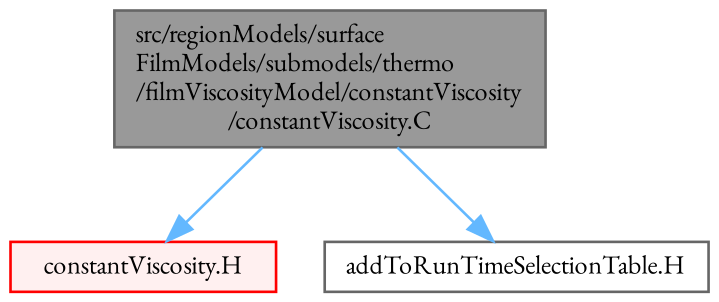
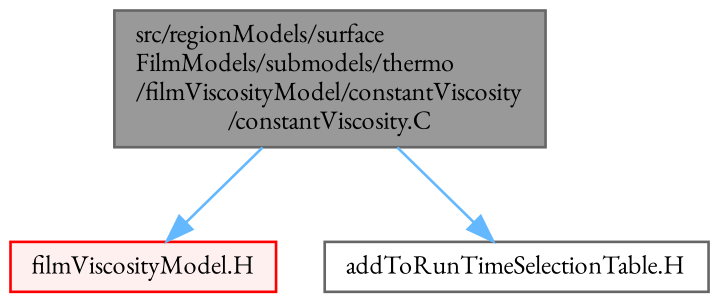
(143, 267) -> (143, 267)
